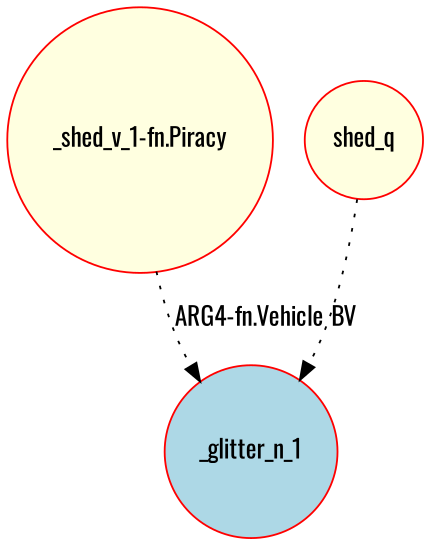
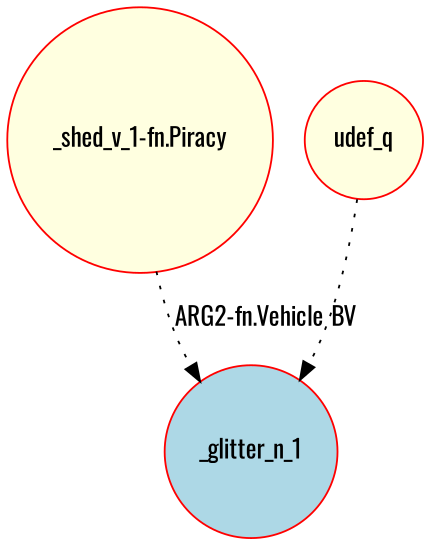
(364, 140) -> (364, 140)
(249, 319) -> (249, 319)
